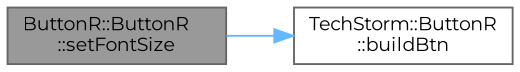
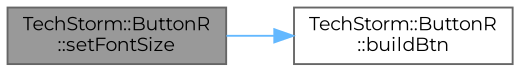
(117, 36) -> (117, 36)
